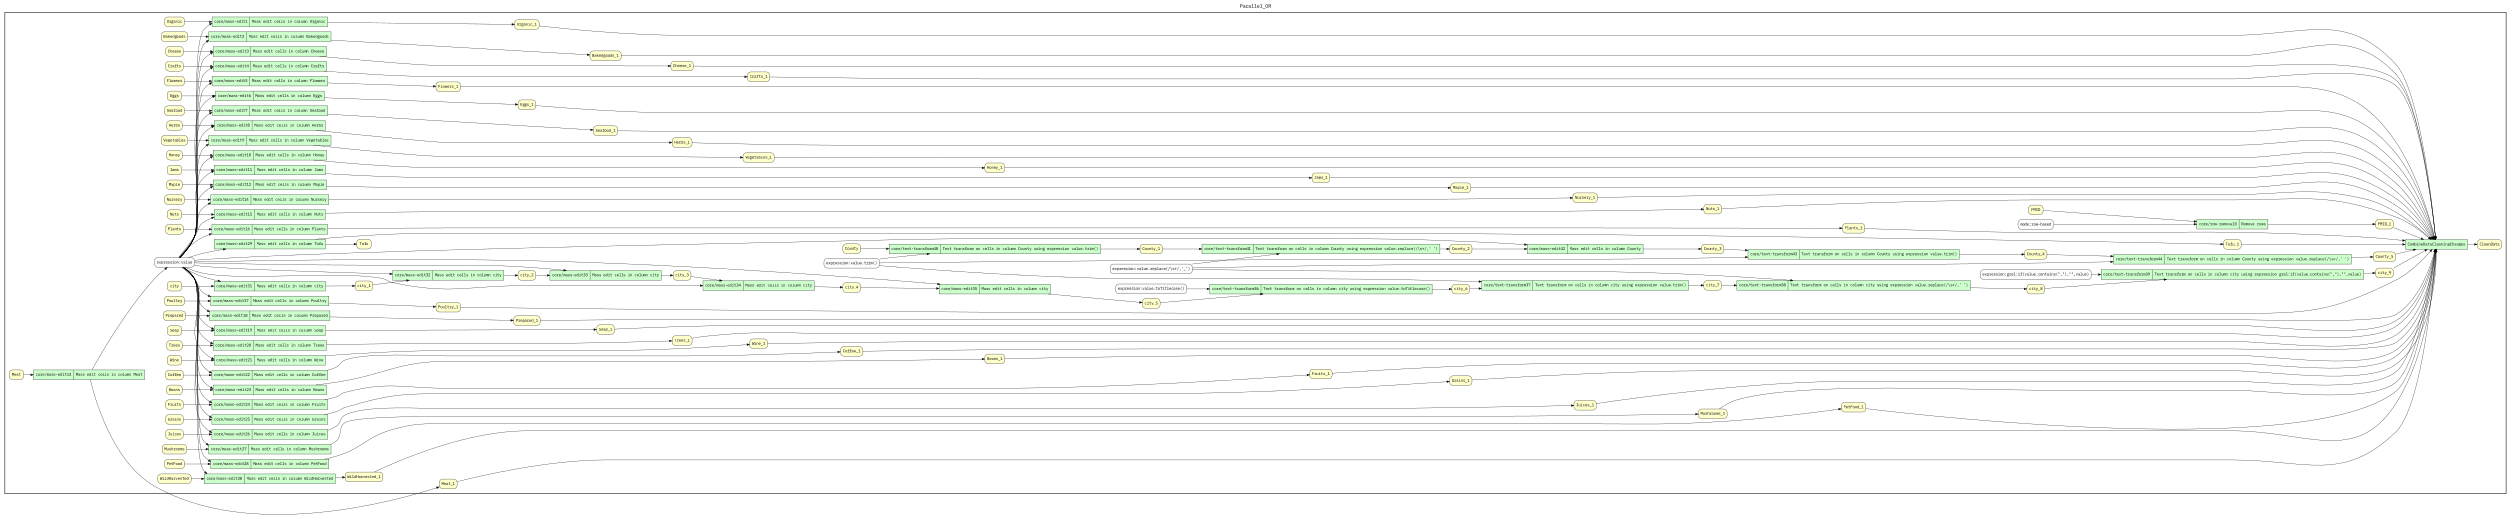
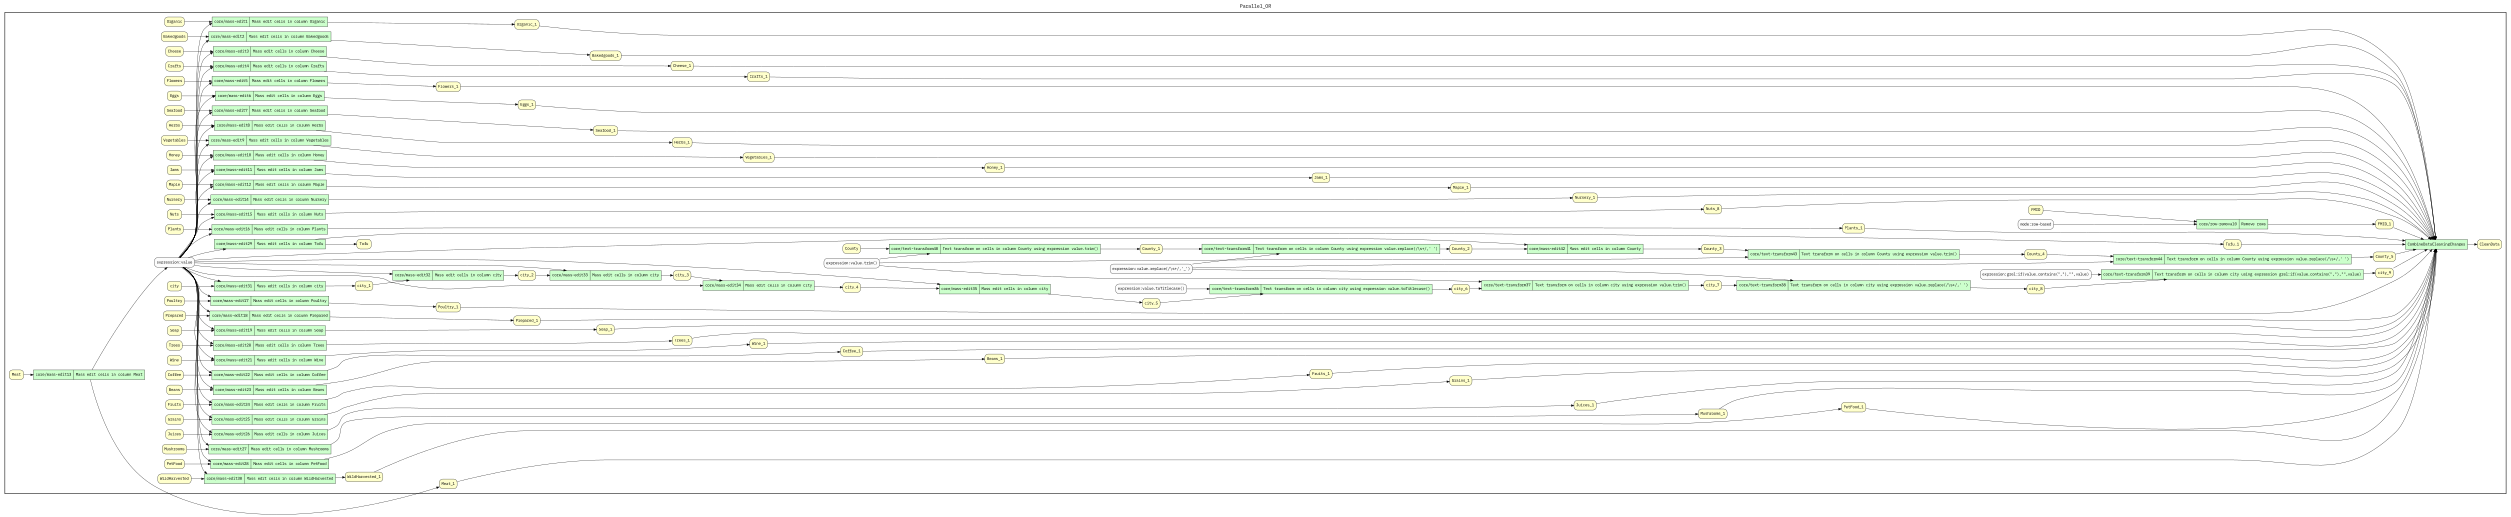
(1713, 209) -> (1713, 209)
